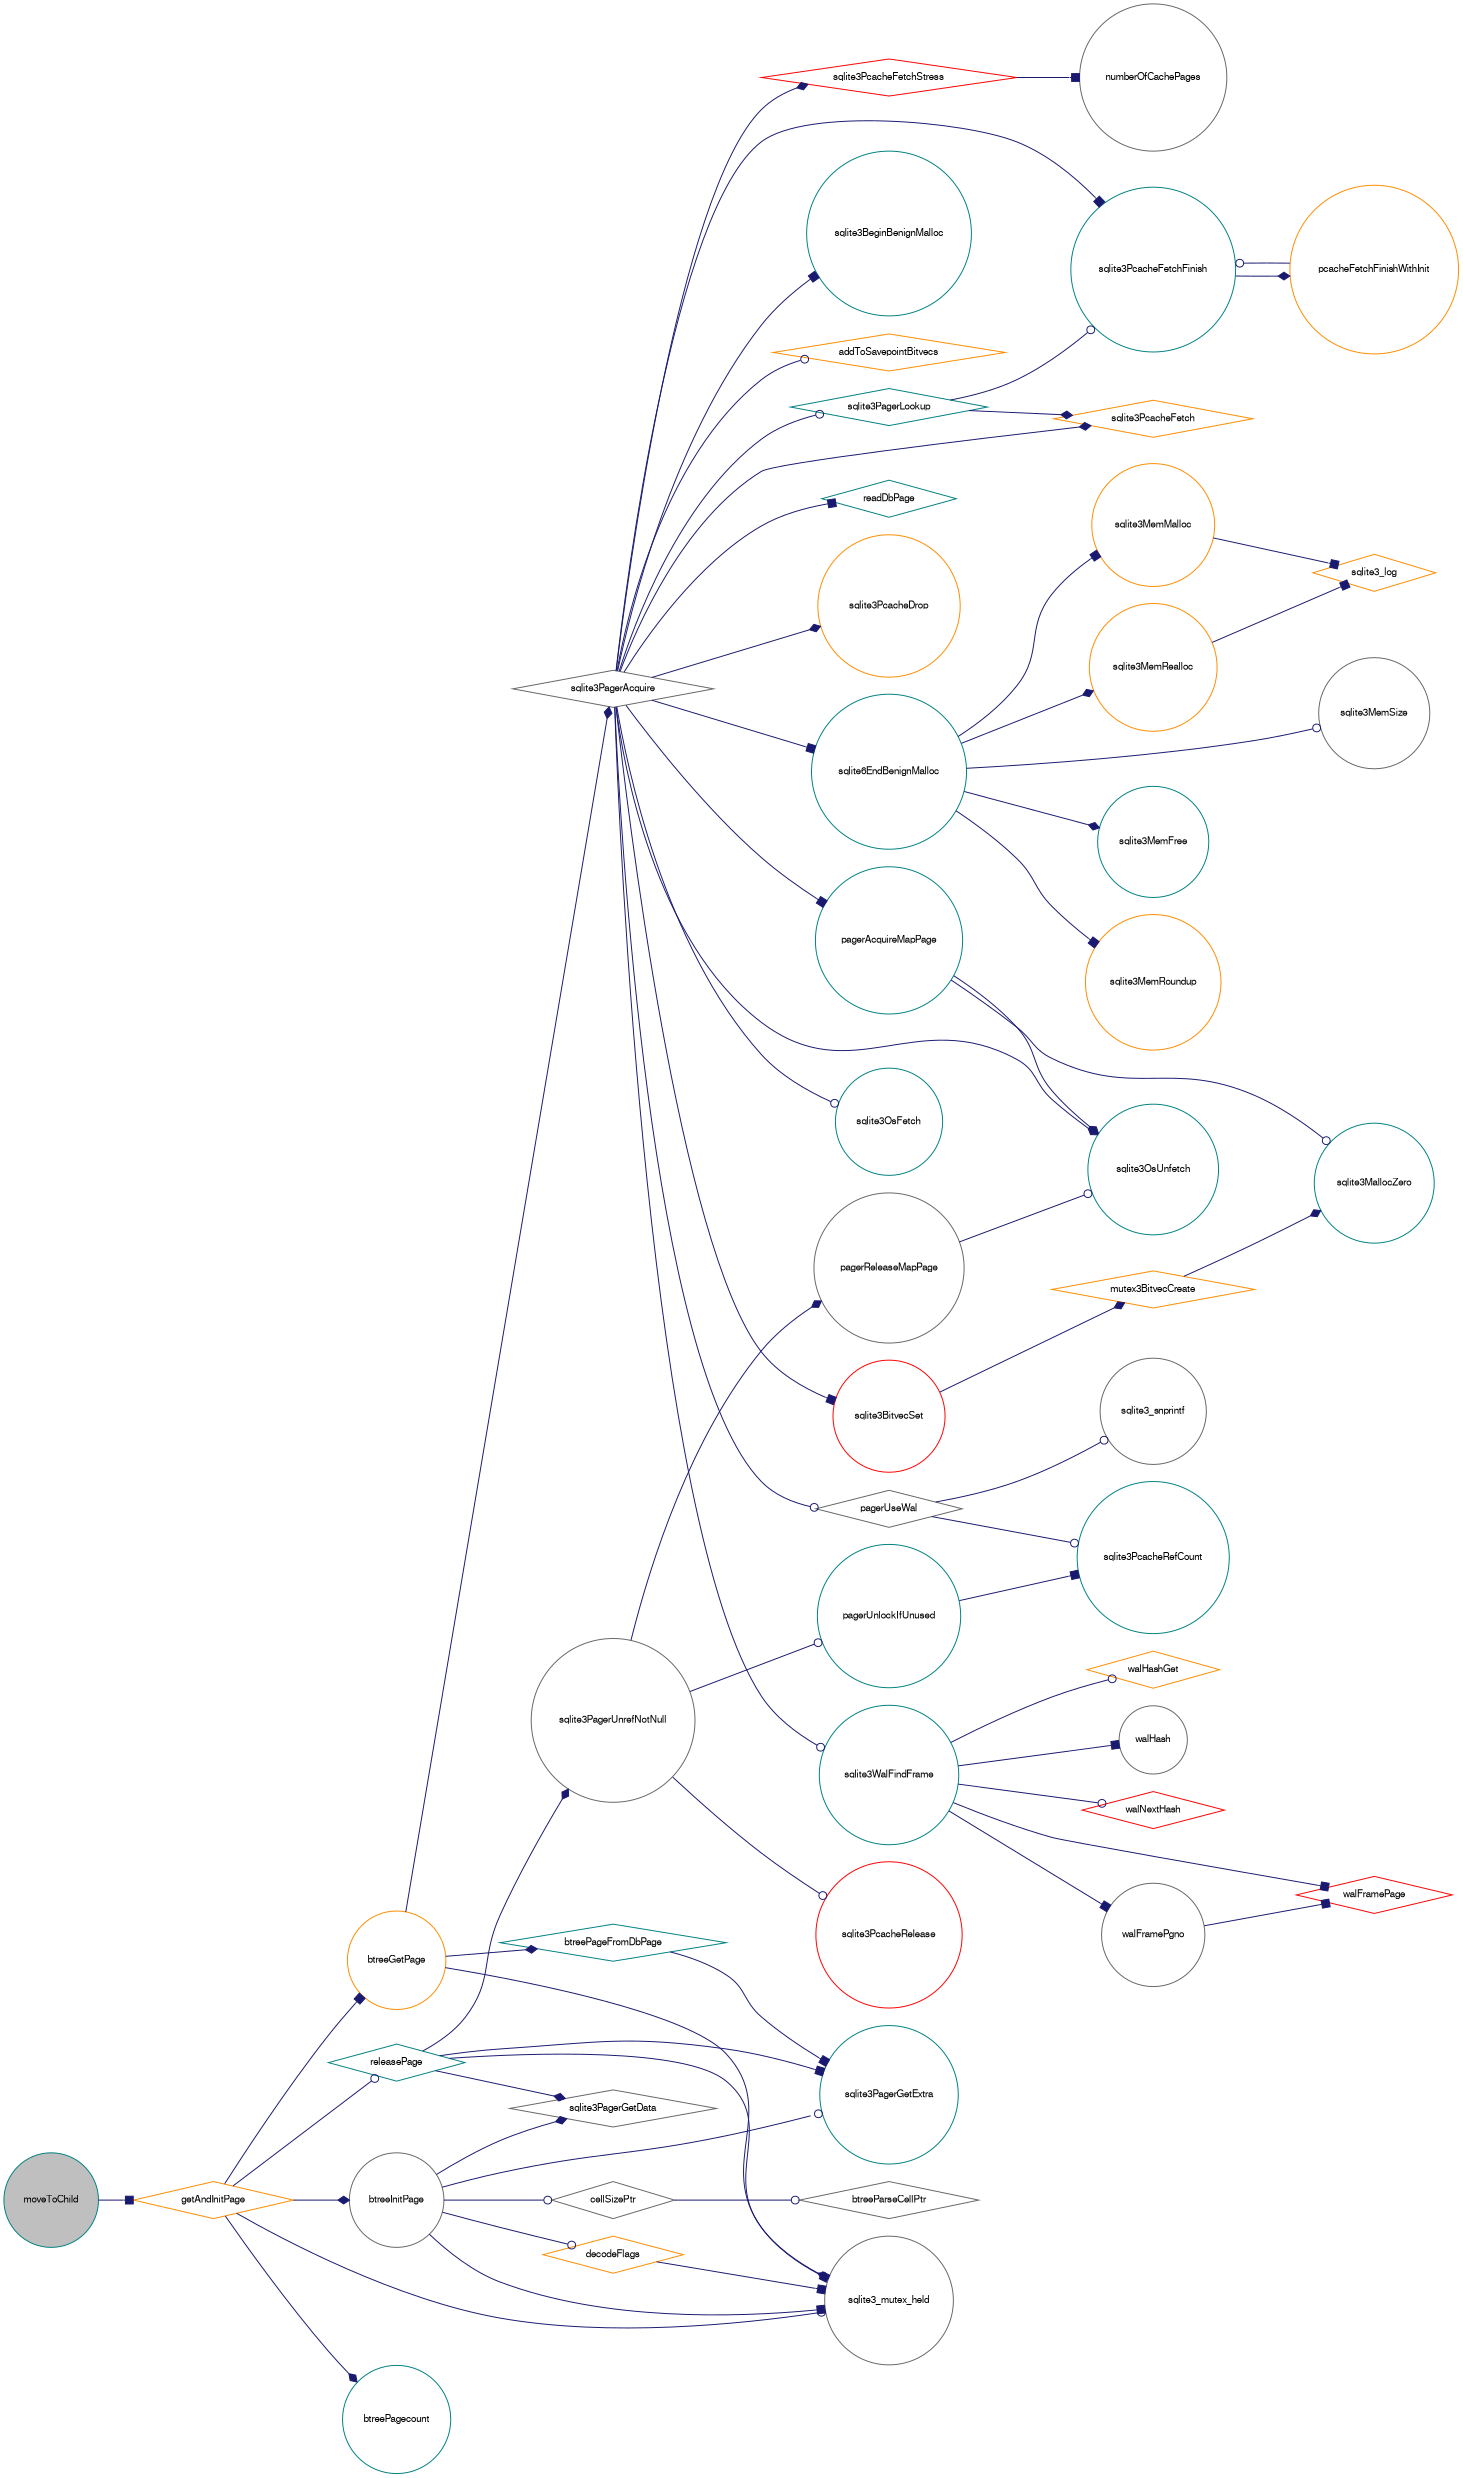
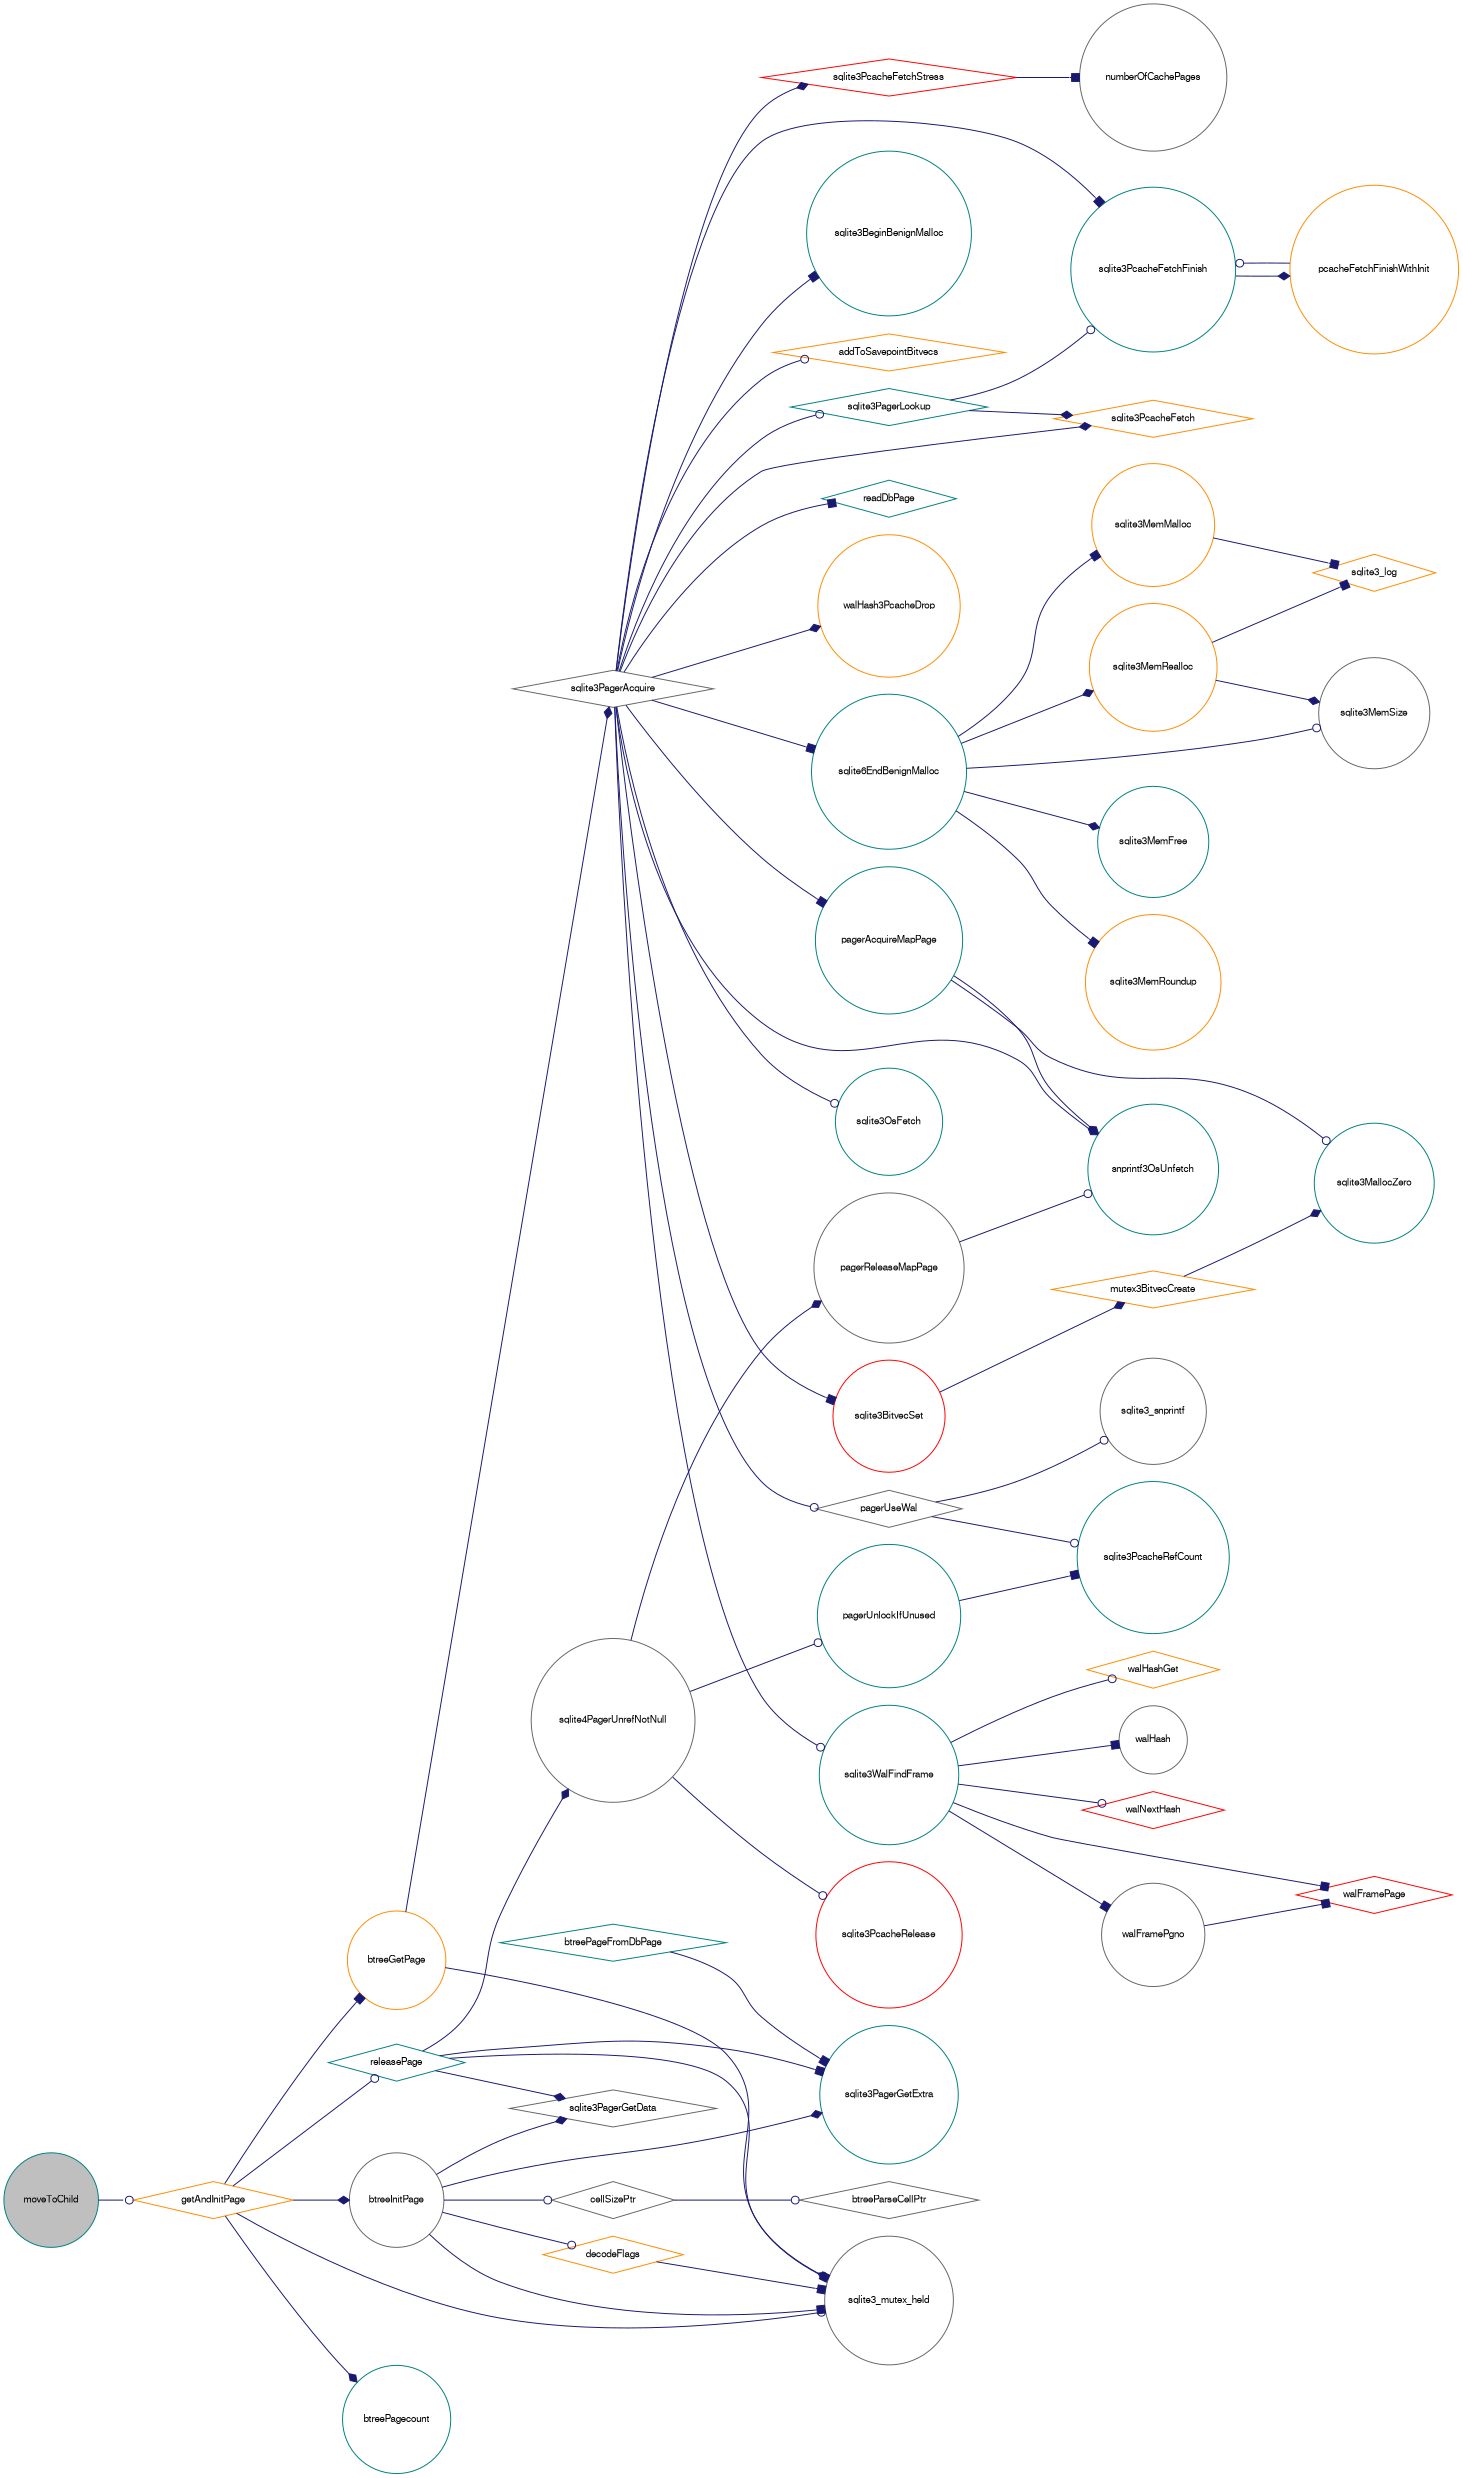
(889, 606) -> (889, 606)
none -> (1262, 690)
(1153, 1170) -> (1153, 1170)
(613, 1720) -> (613, 1720)
(482, 1953) -> none
(626, 2152) -> (626, 2152)
(111, 2200) -> (111, 2200)
